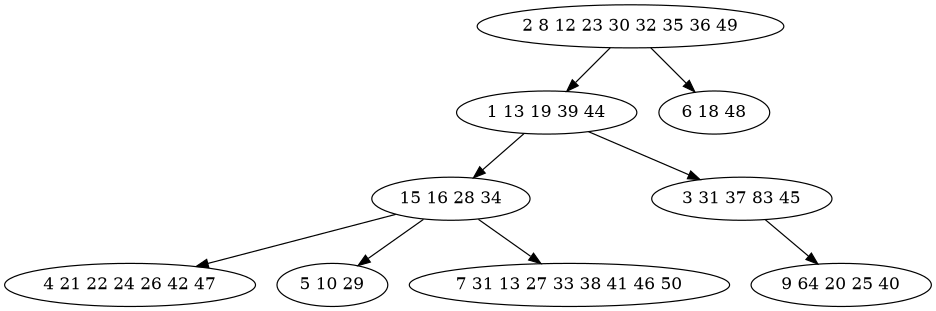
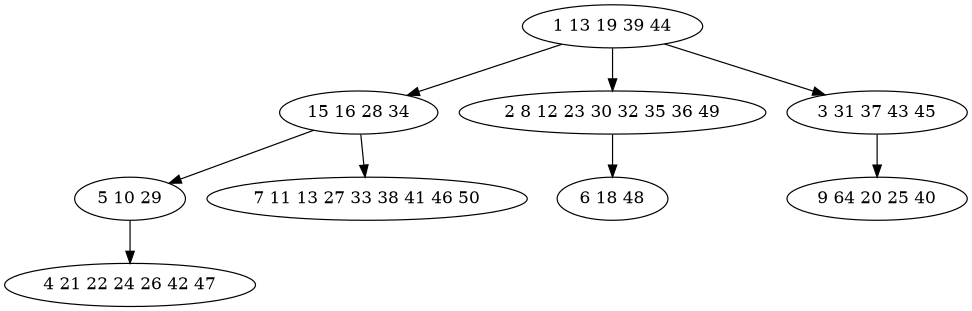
(593, 65) -> (613, 64)
(742, 199) -> (877, 113)
(302, 239) -> (130, 236)
(569, 285) -> (367, 199)
